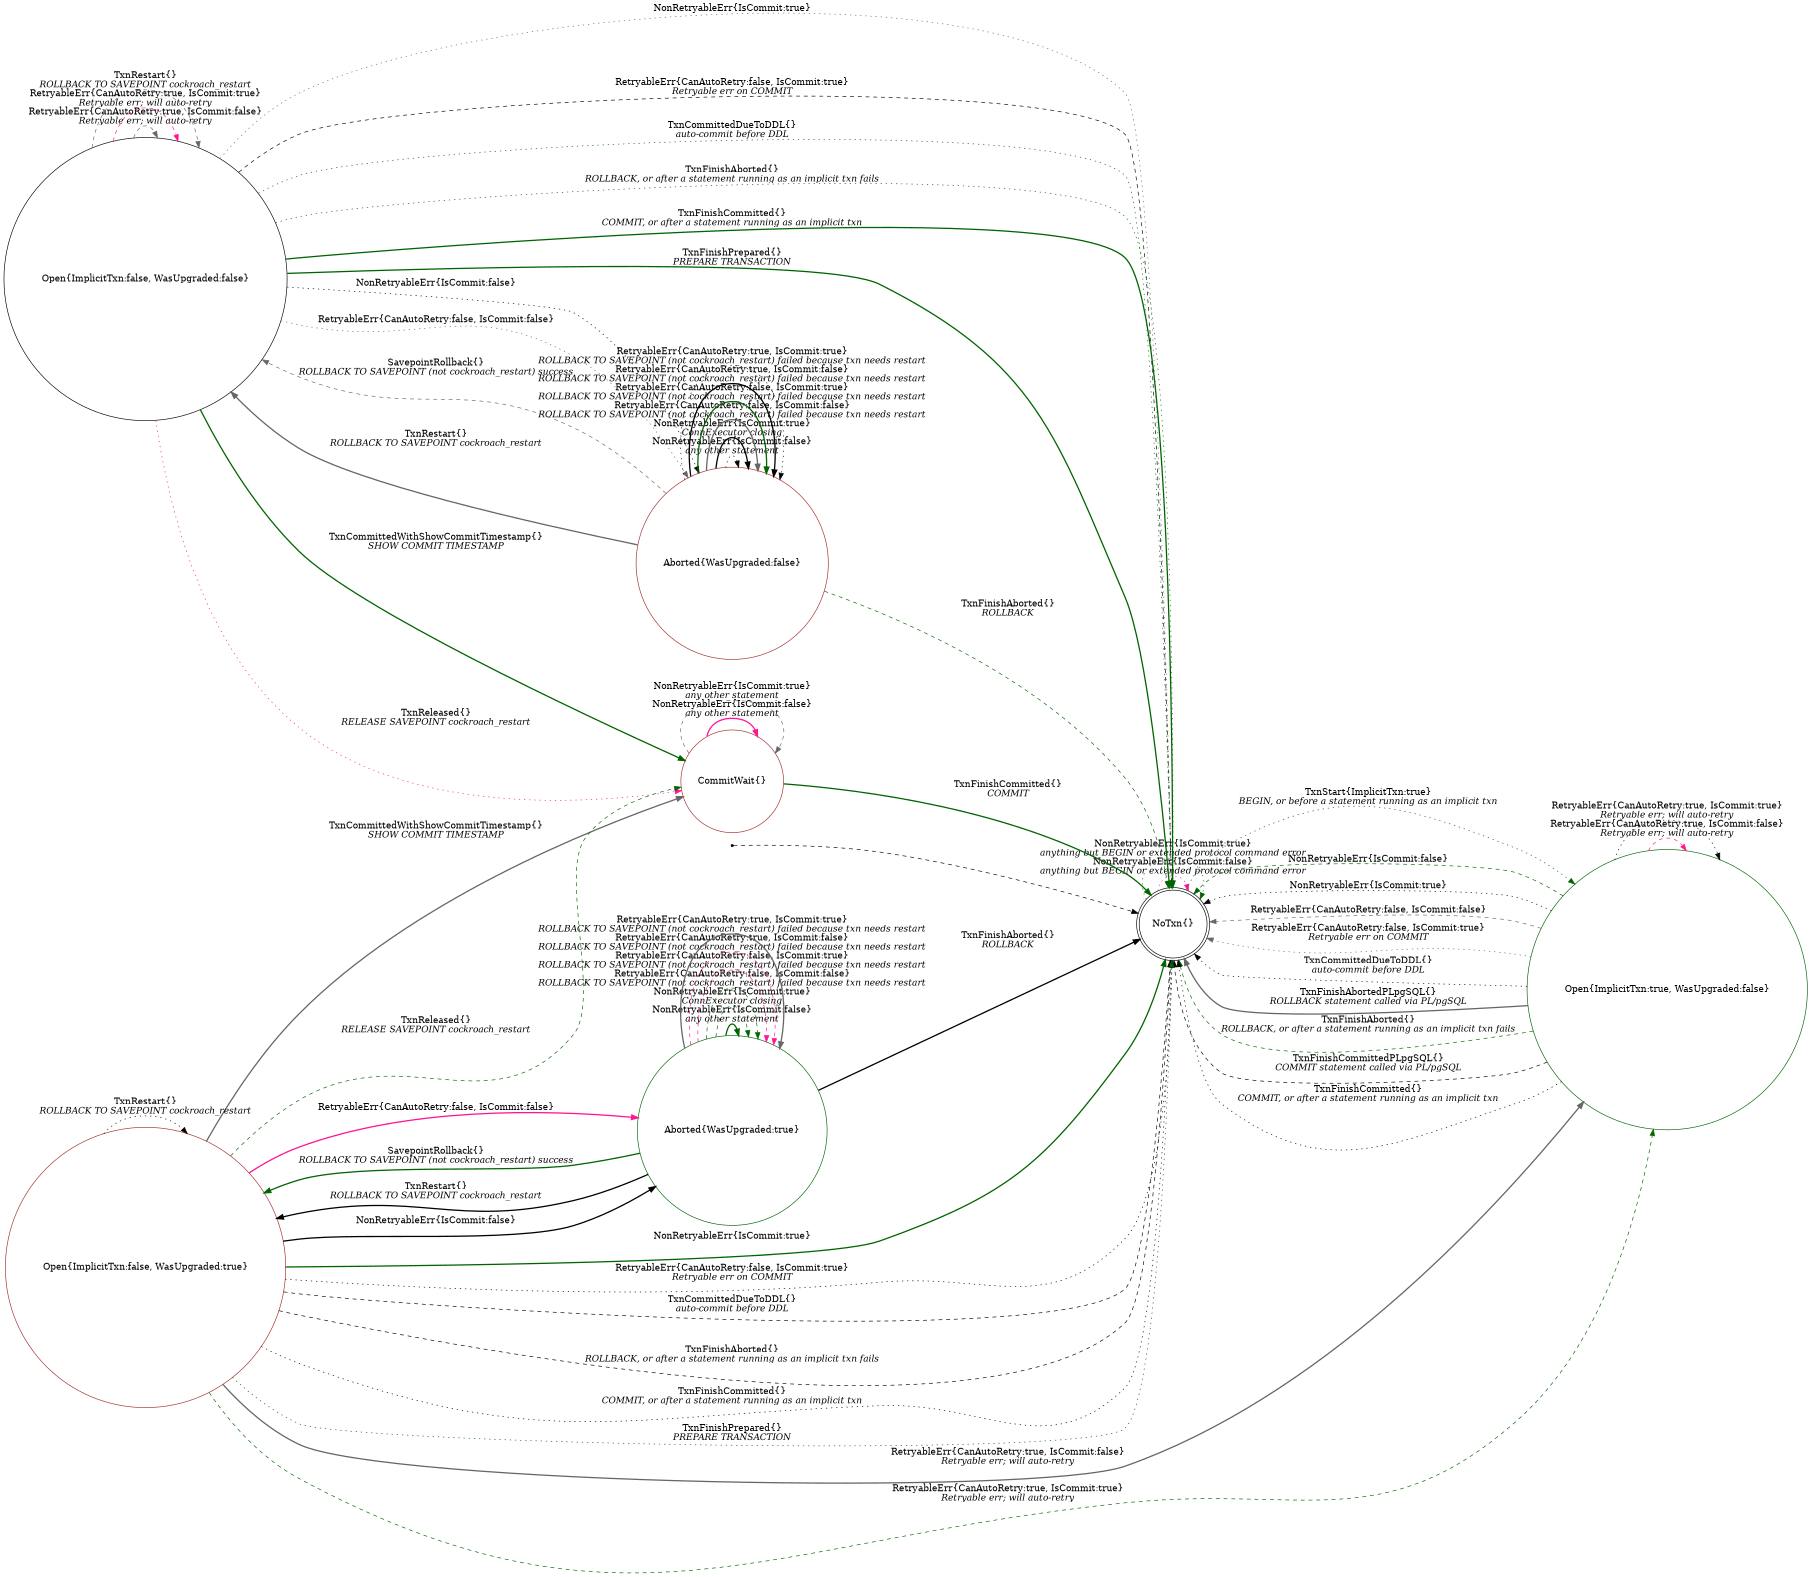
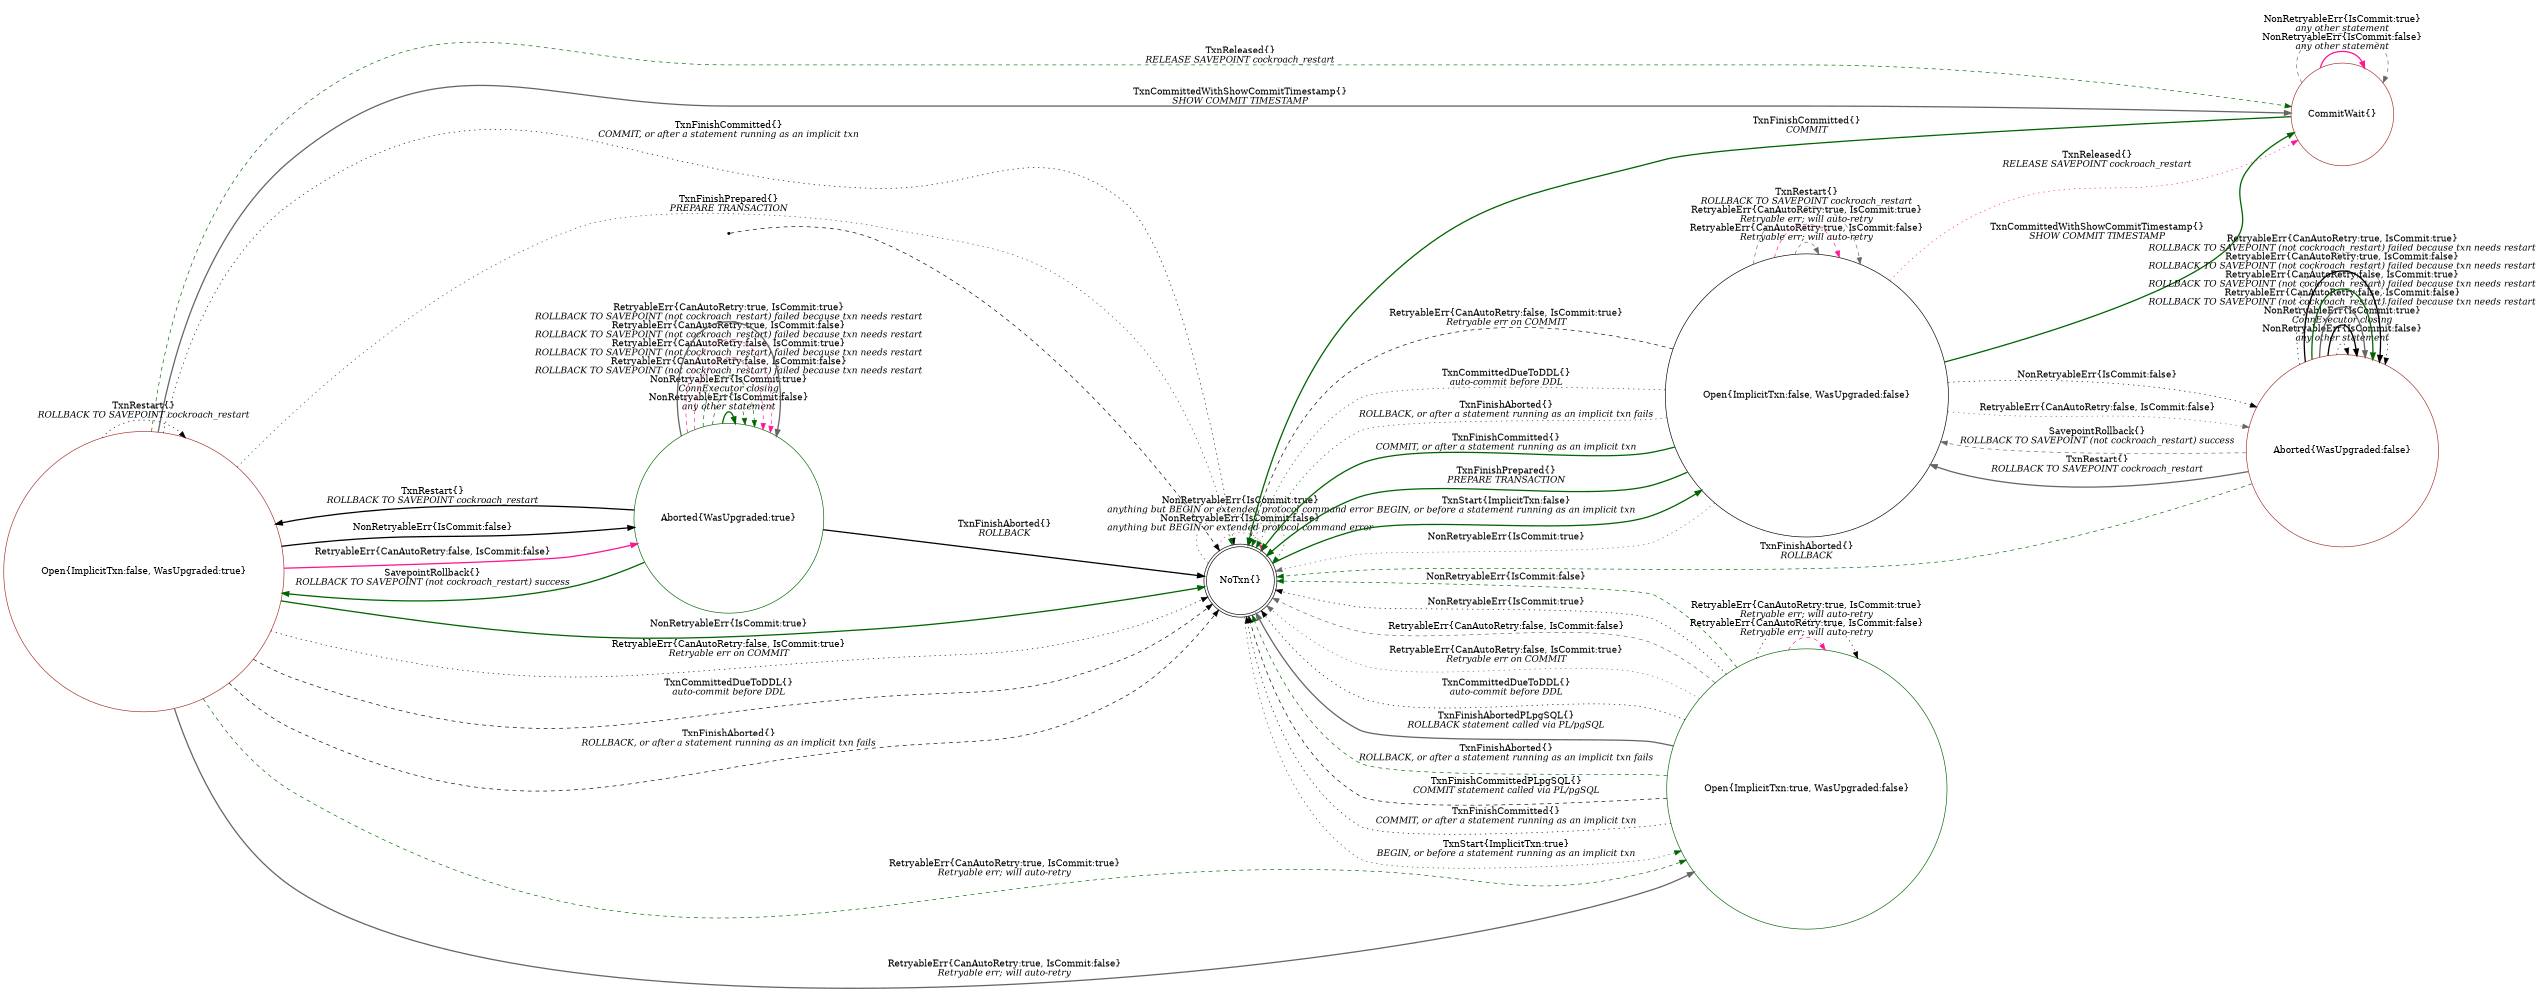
none -> (1484, 525)
